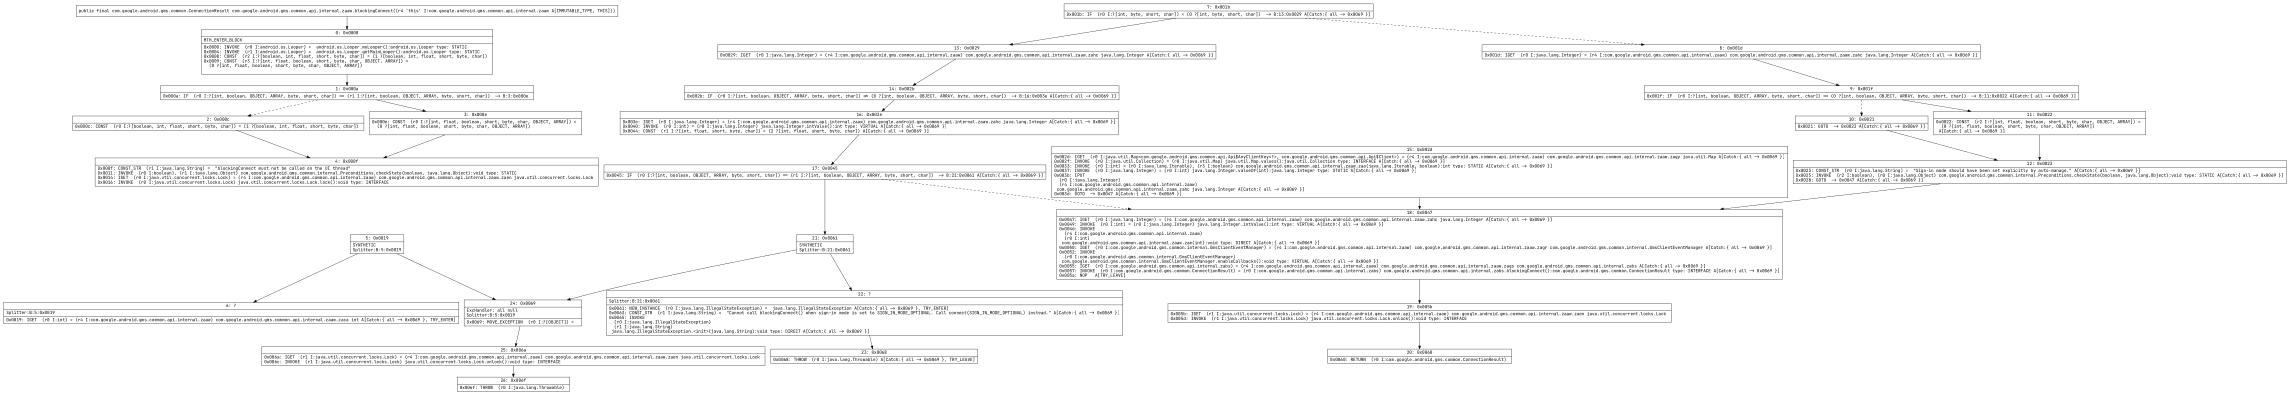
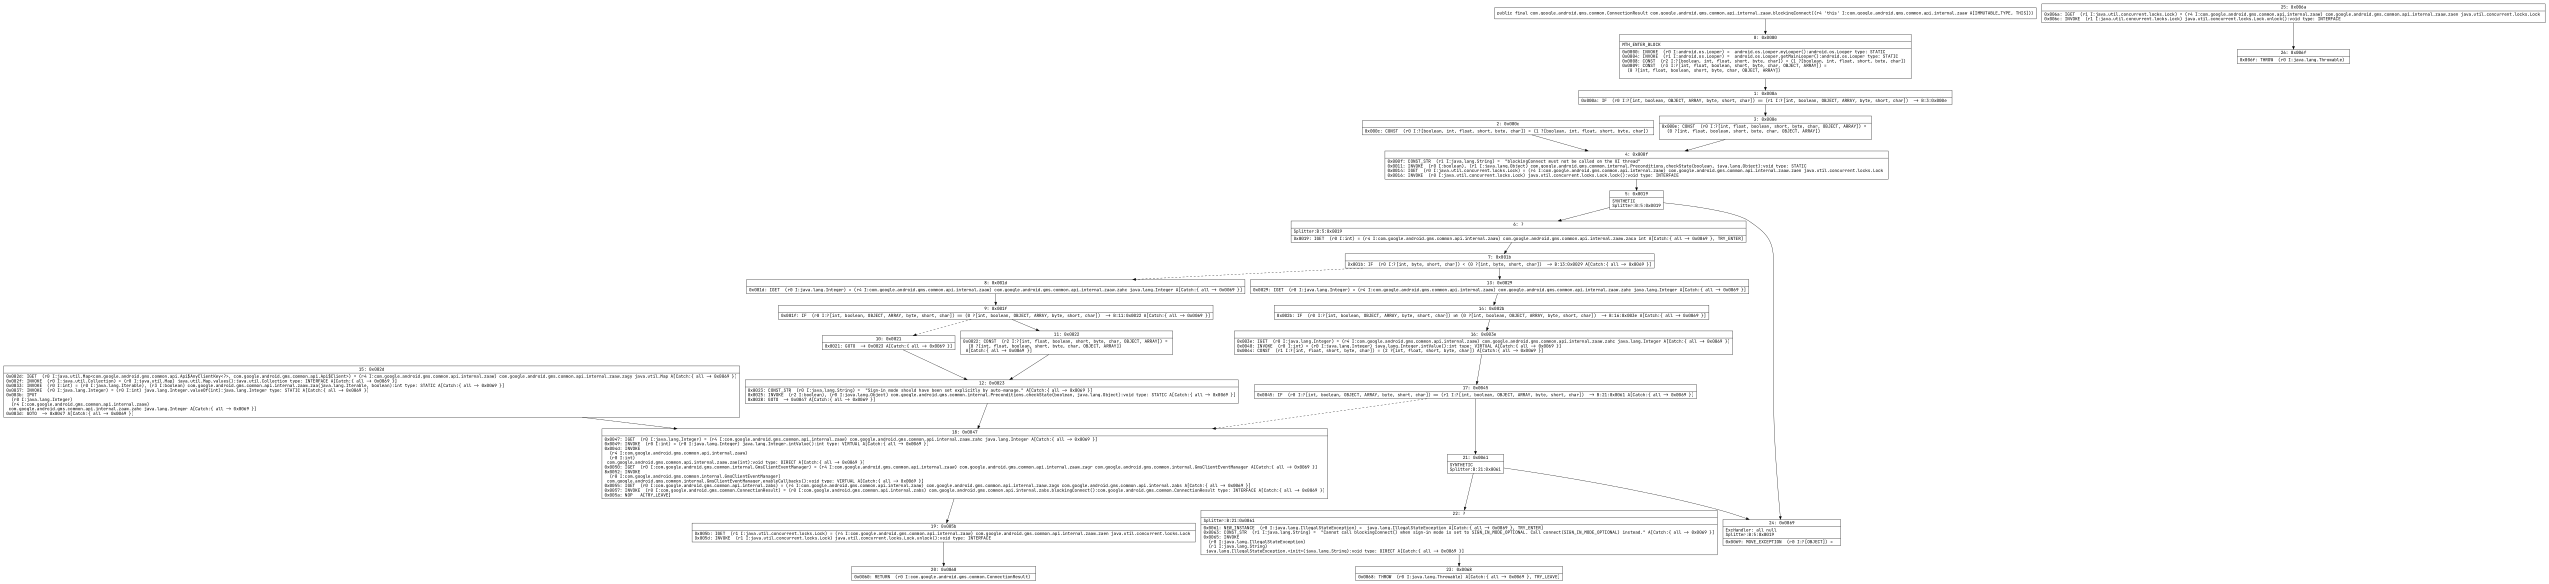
(284, 108) -> none
none -> (1637, 183)
none -> (1509, 247)
(1080, 252) -> (625, 472)
(518, 335) -> none
